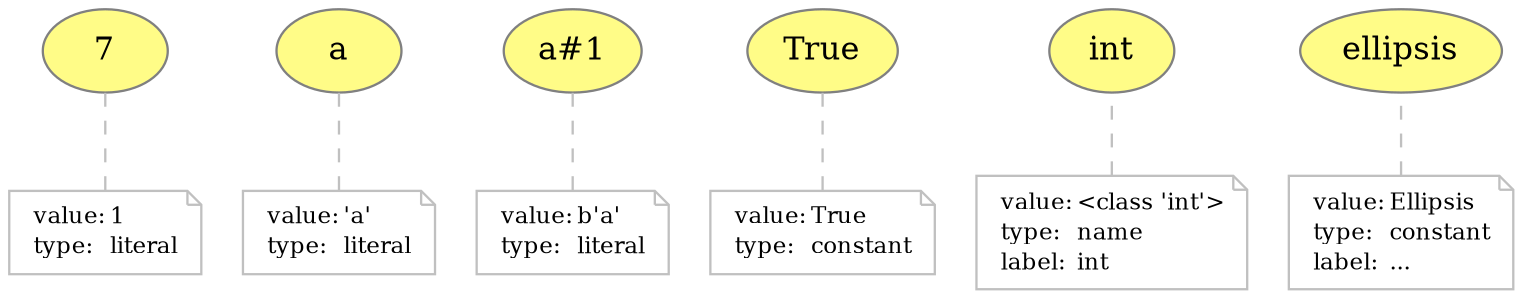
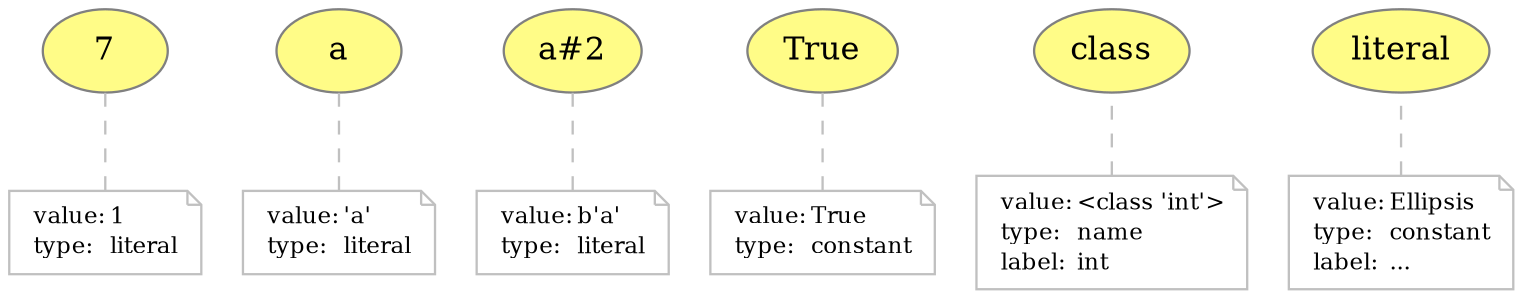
(573, 51) -> (573, 51)
(1112, 51) -> (1112, 51)
(1401, 51) -> (1401, 51)
